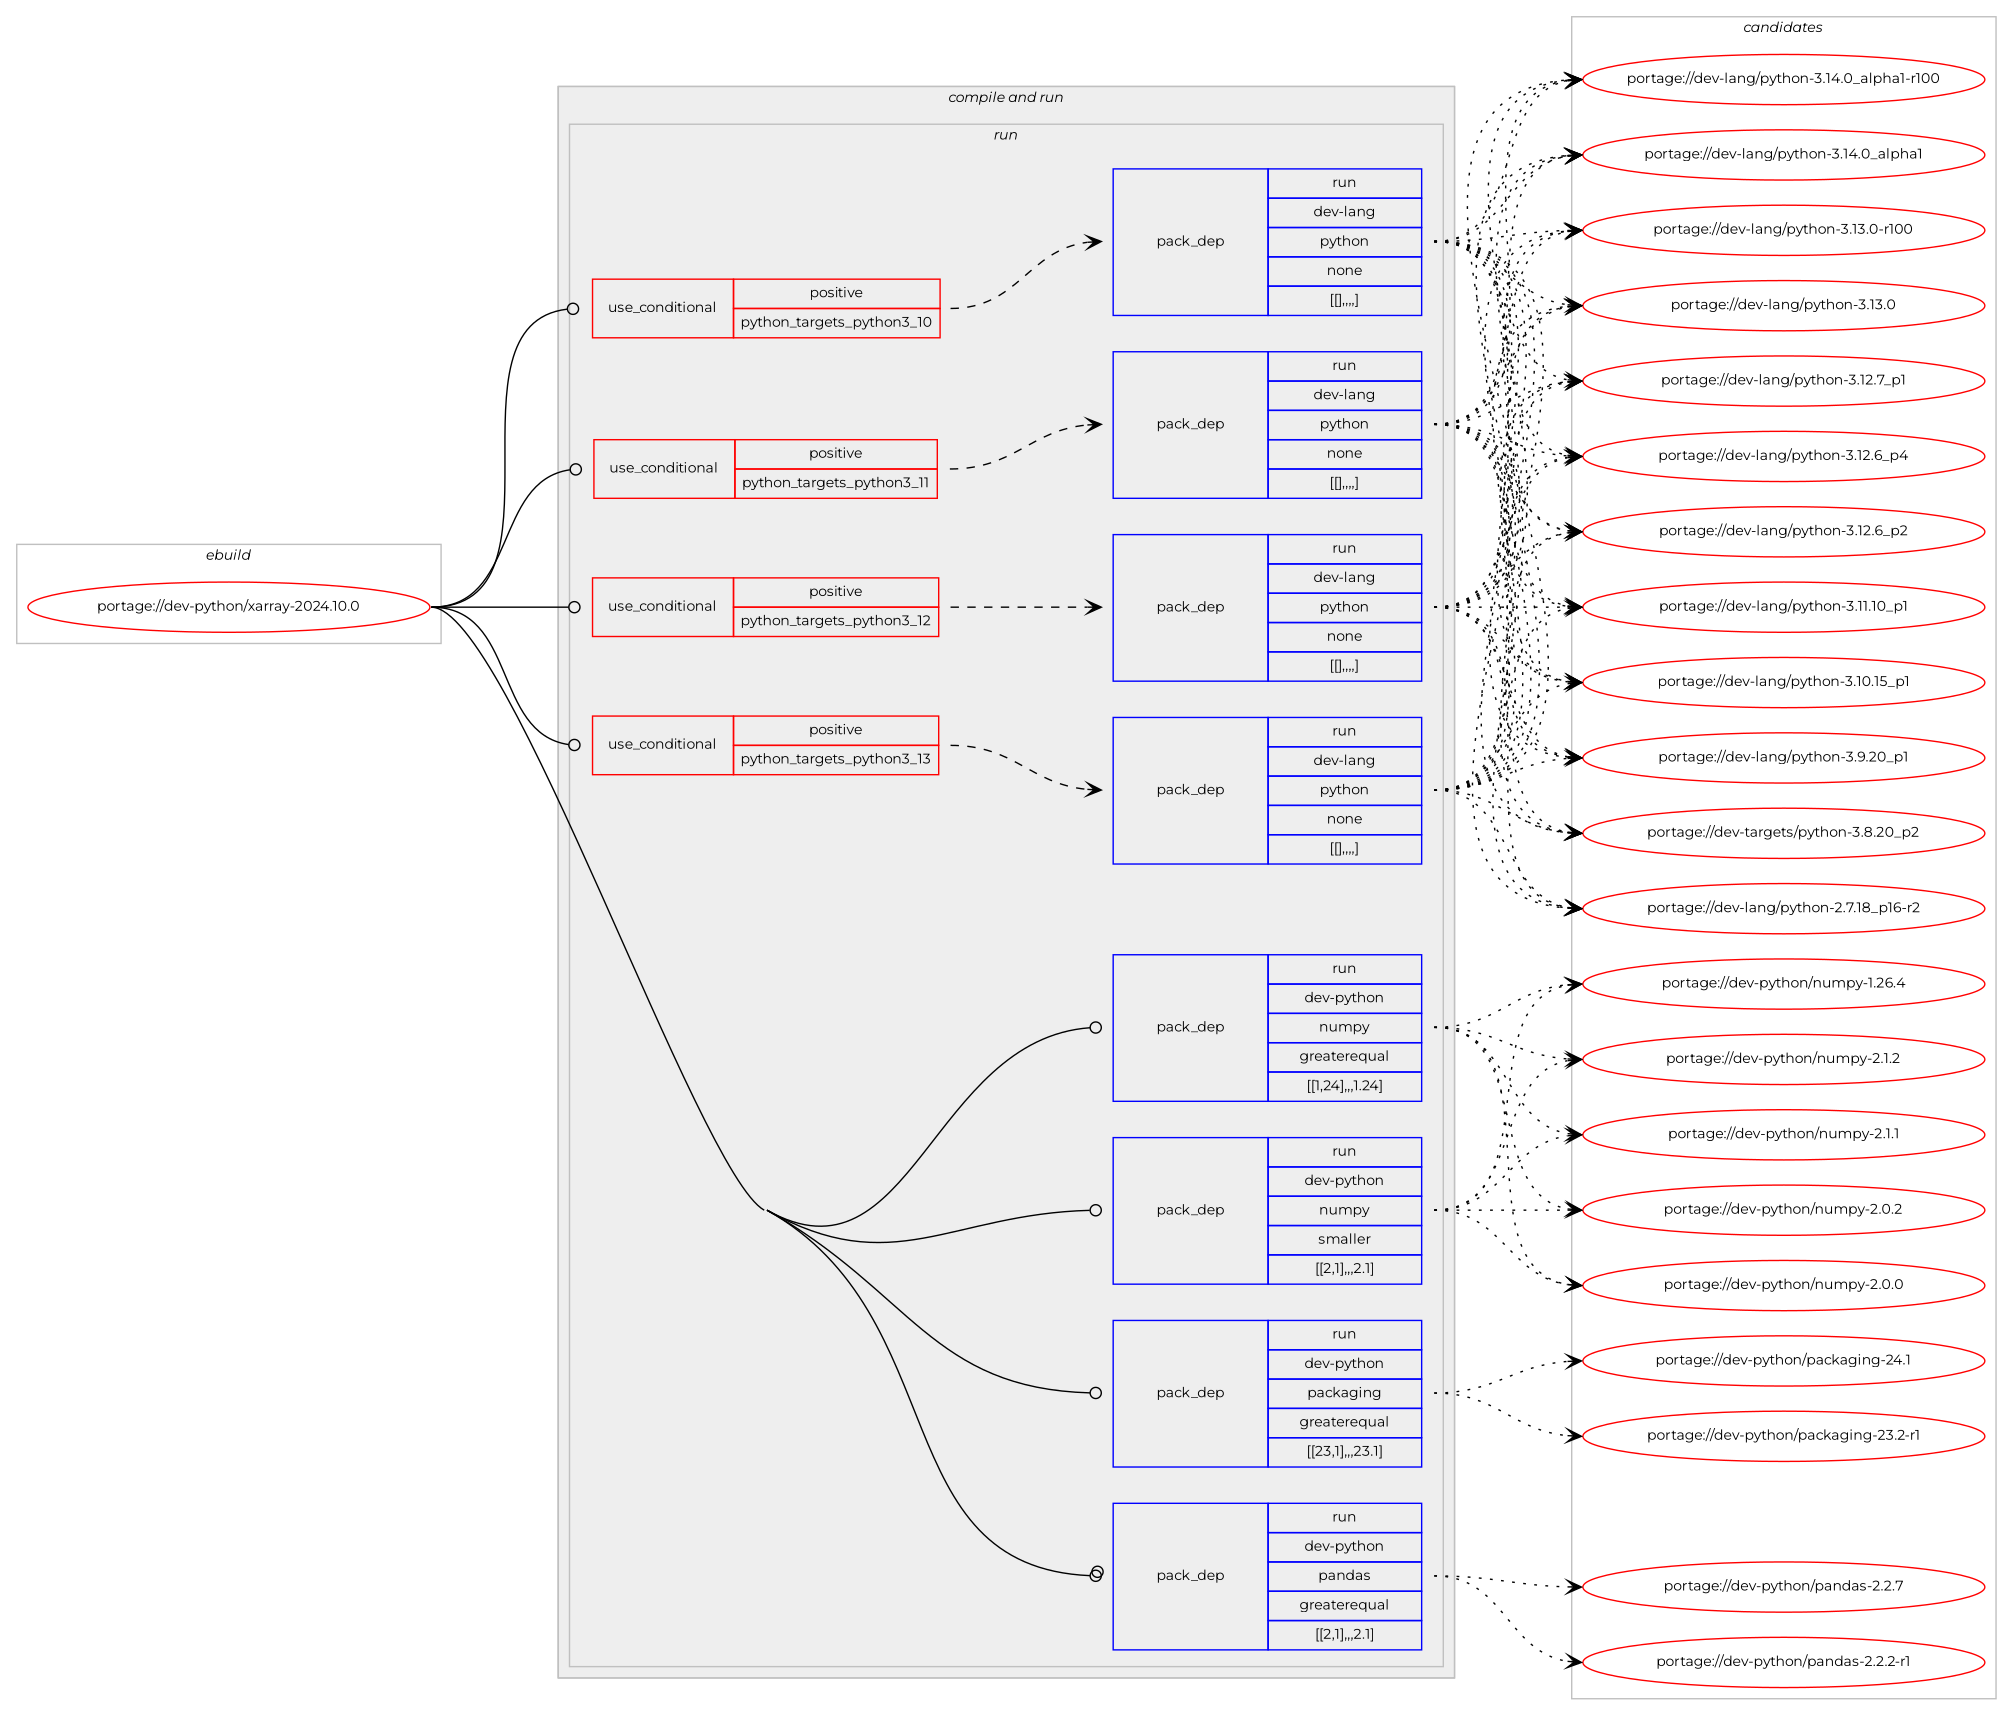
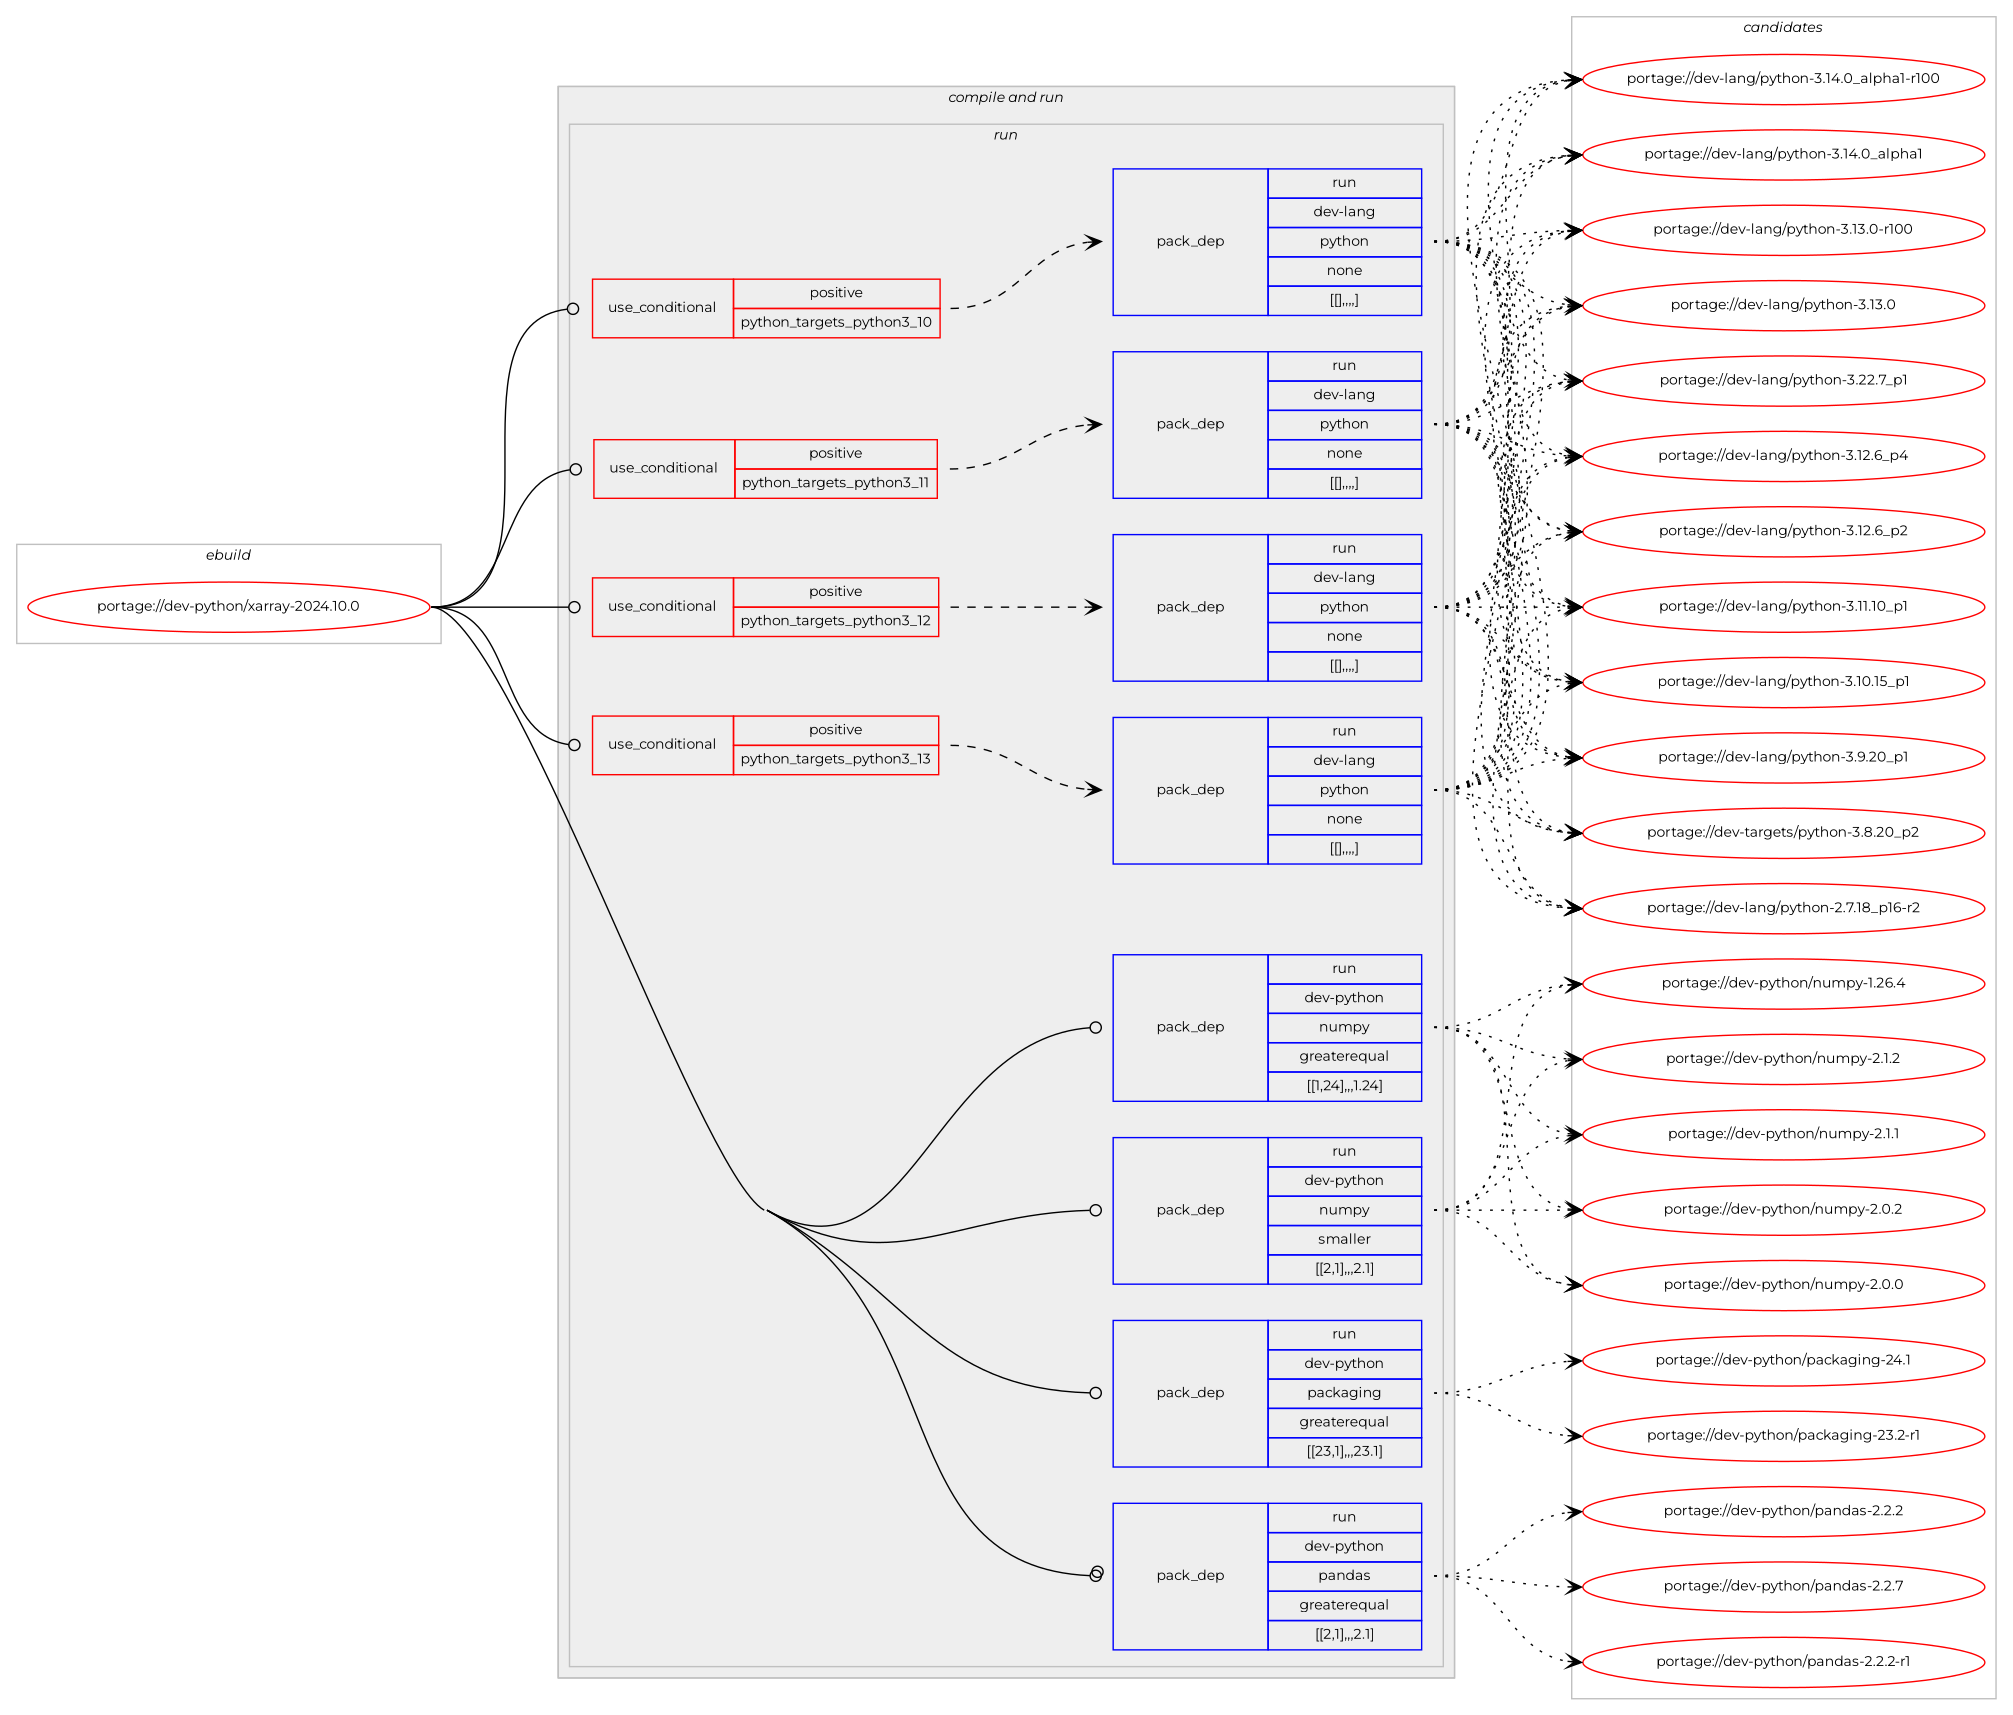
(1784, 381) -> (1784, 381)
none -> (1784, 1512)
